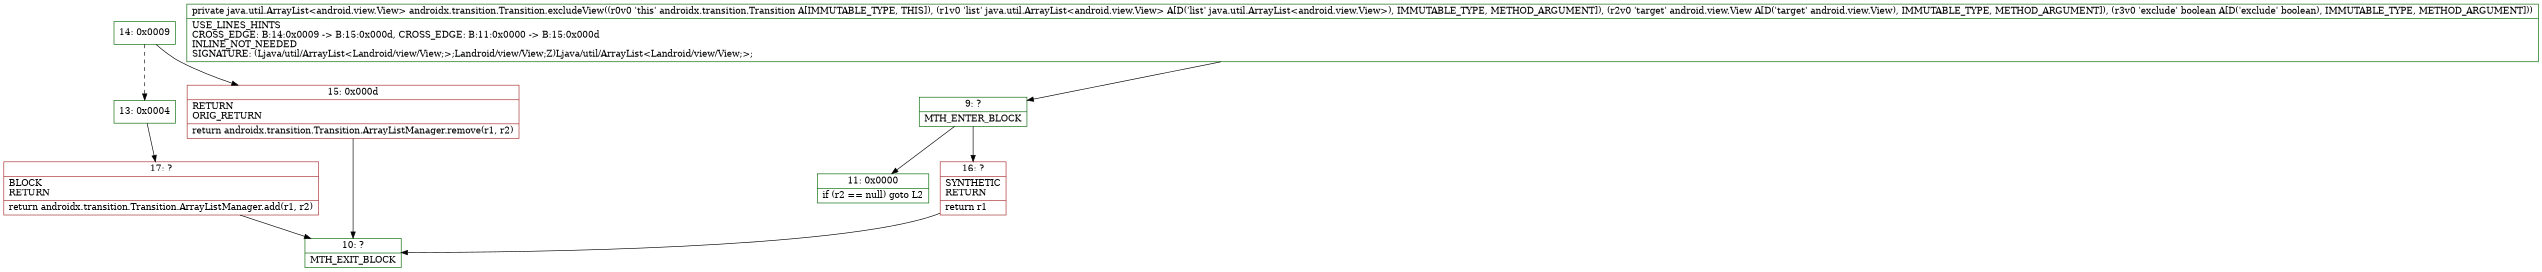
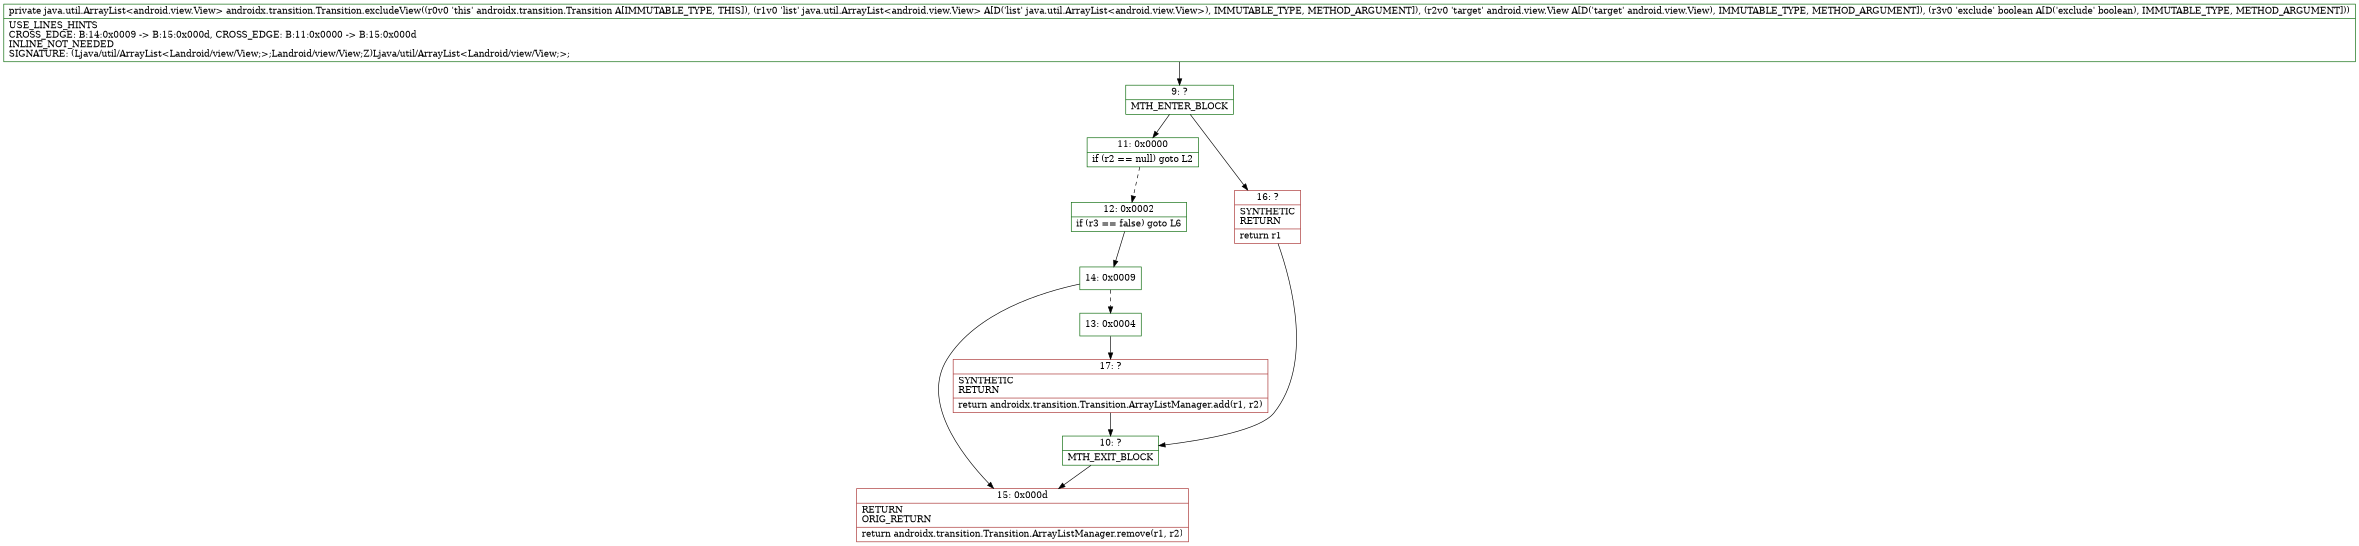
(25, 183) -> (986, 381)
(353, 185) -> (1077, 475)
none -> (1129, 217)
